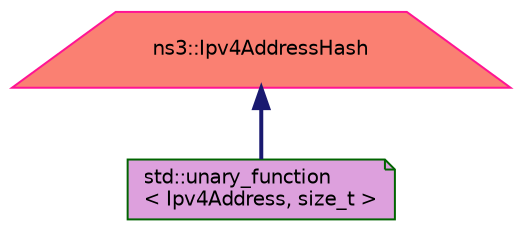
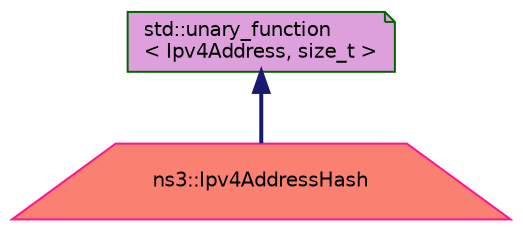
(261, 134) -> (261, 118)
